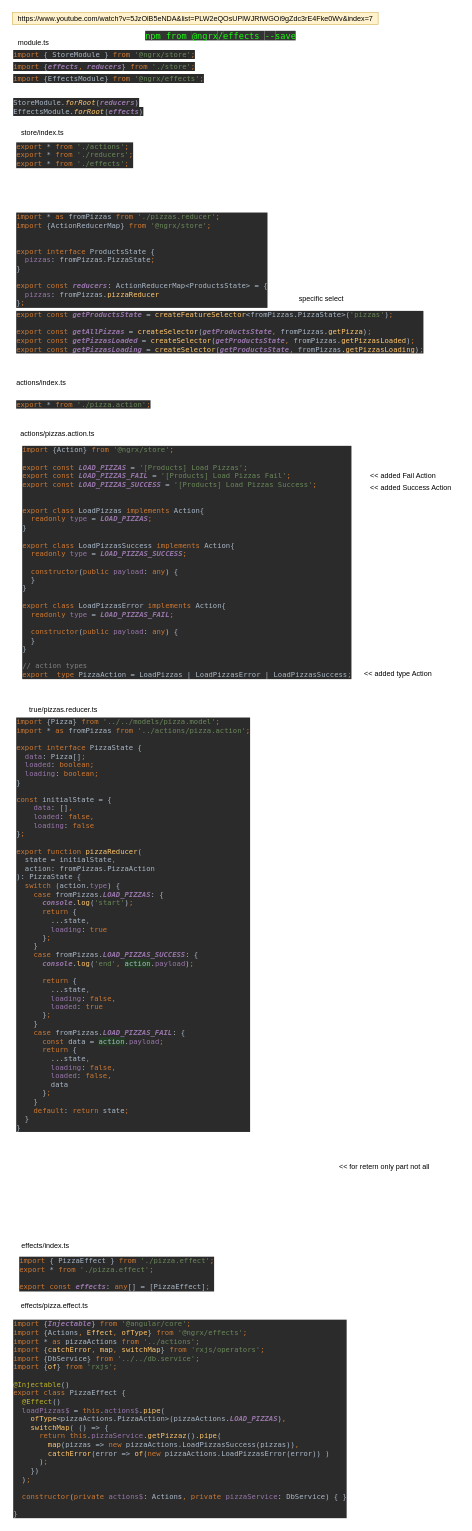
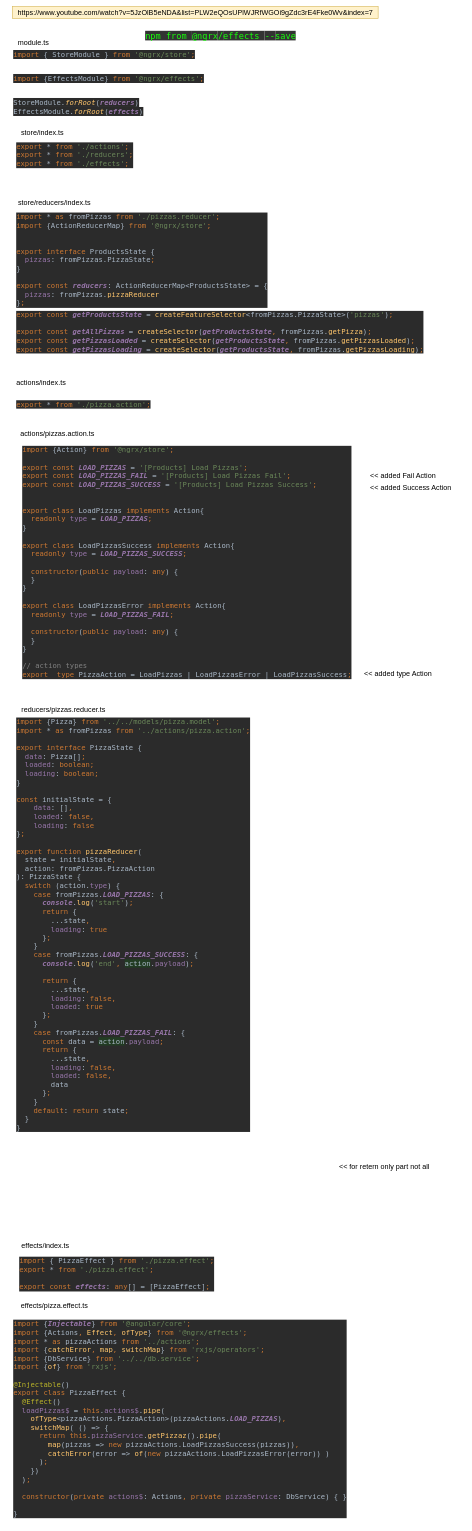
(195, 18) -> (195, 12)
(111, 66) -> none
none -> (54, 203)
(321, 299) -> none
(64, 710) -> (64, 710)
